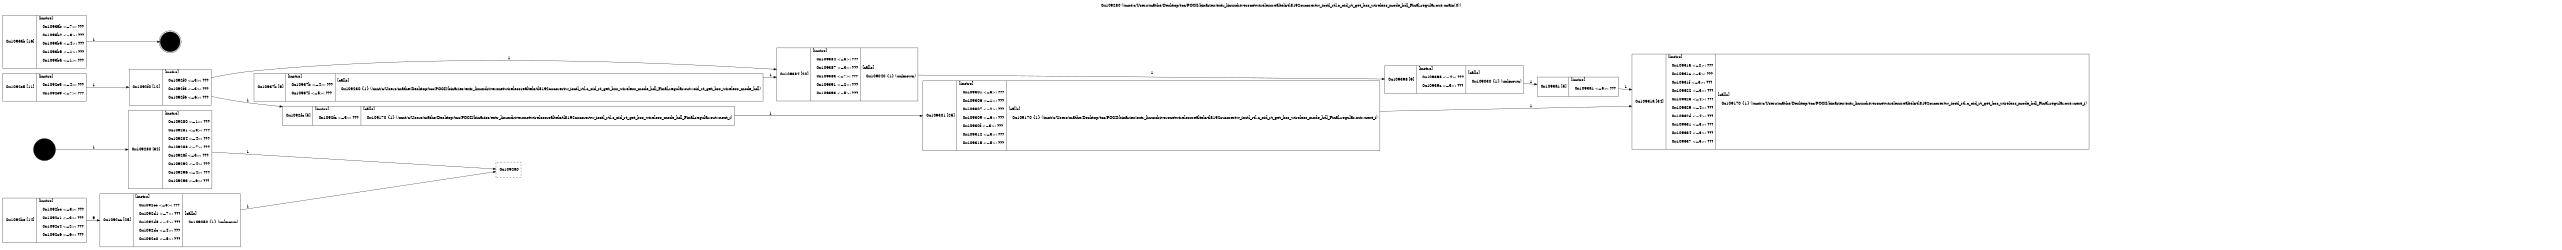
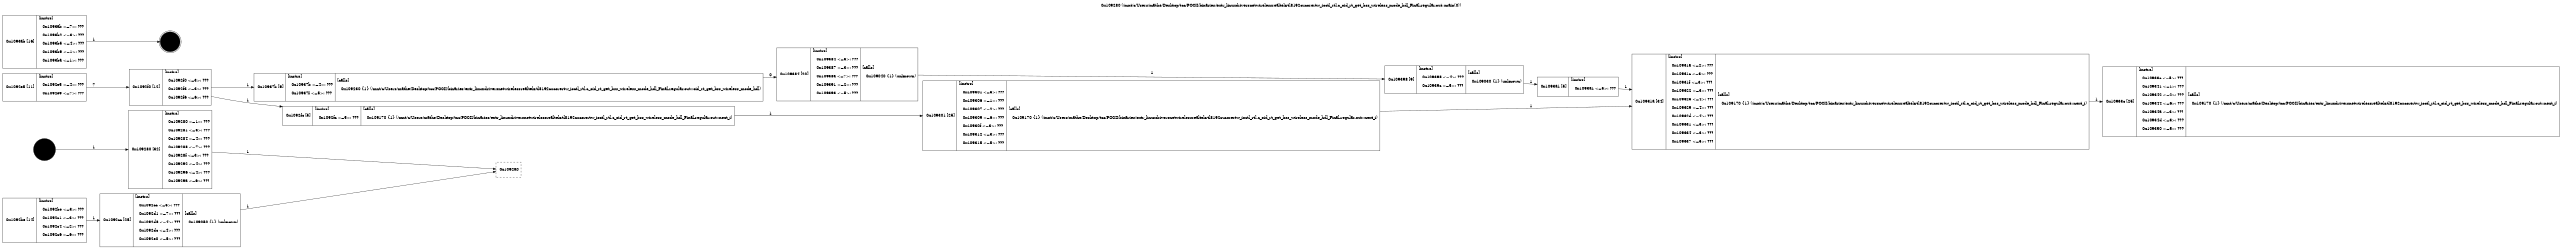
(492, 61) -> (231, 87)
(770, 75) -> (770, 75)
(93, 85) -> (93, 85)
none -> (2331, 102)
(93, 218) -> (93, 218)
